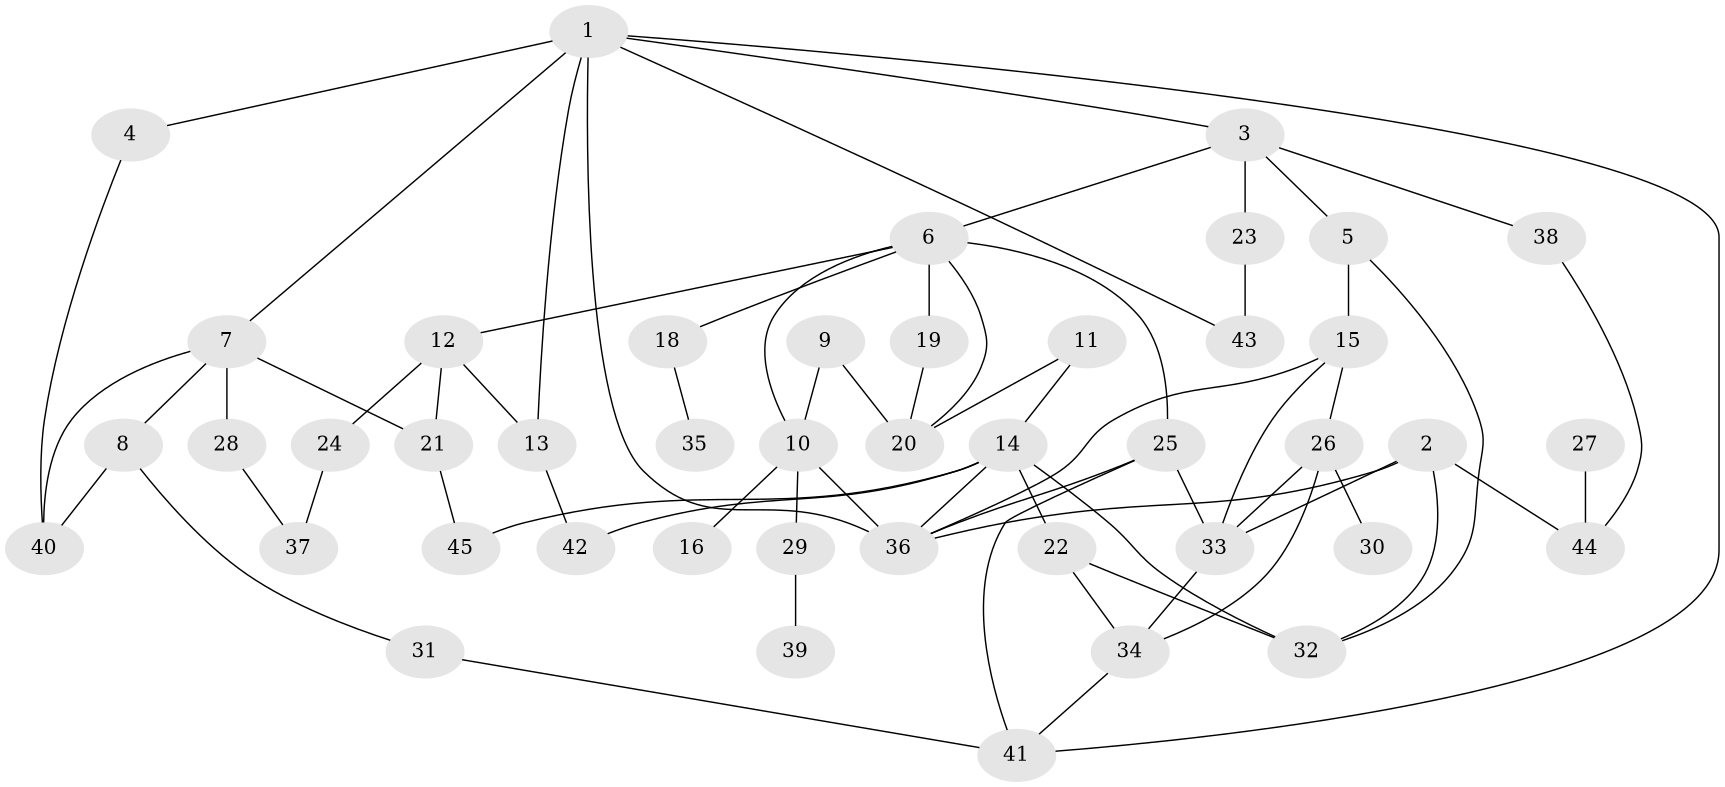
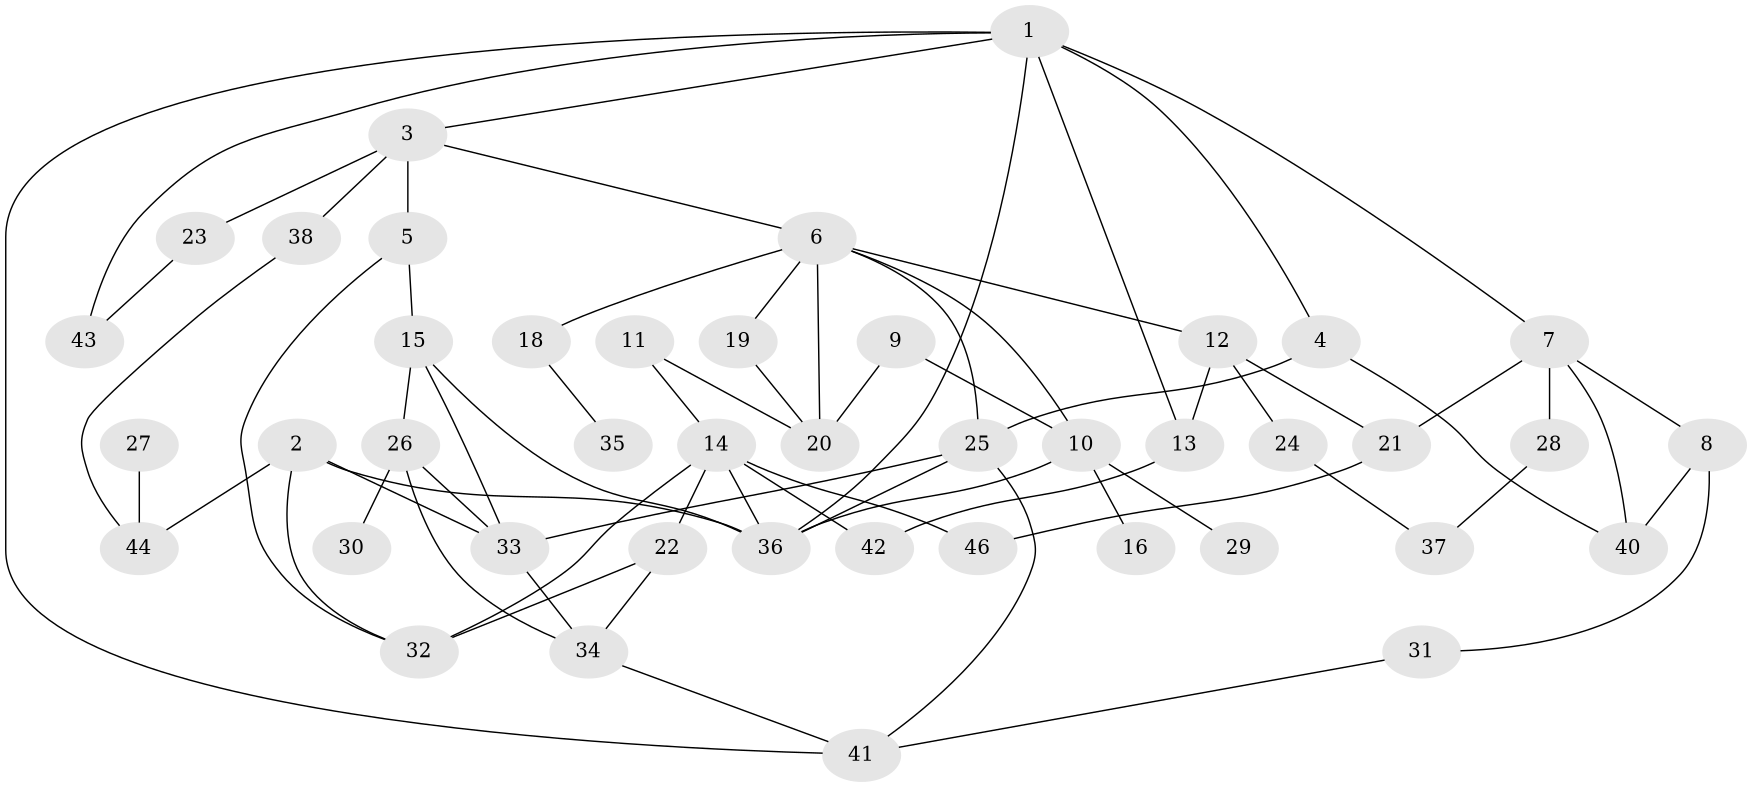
none -> (1150, 393)
(461, 549) -> (978, 549)
(796, 652) -> none
